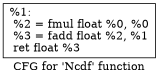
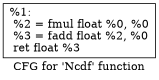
(79, 36) -> (79, 36)
